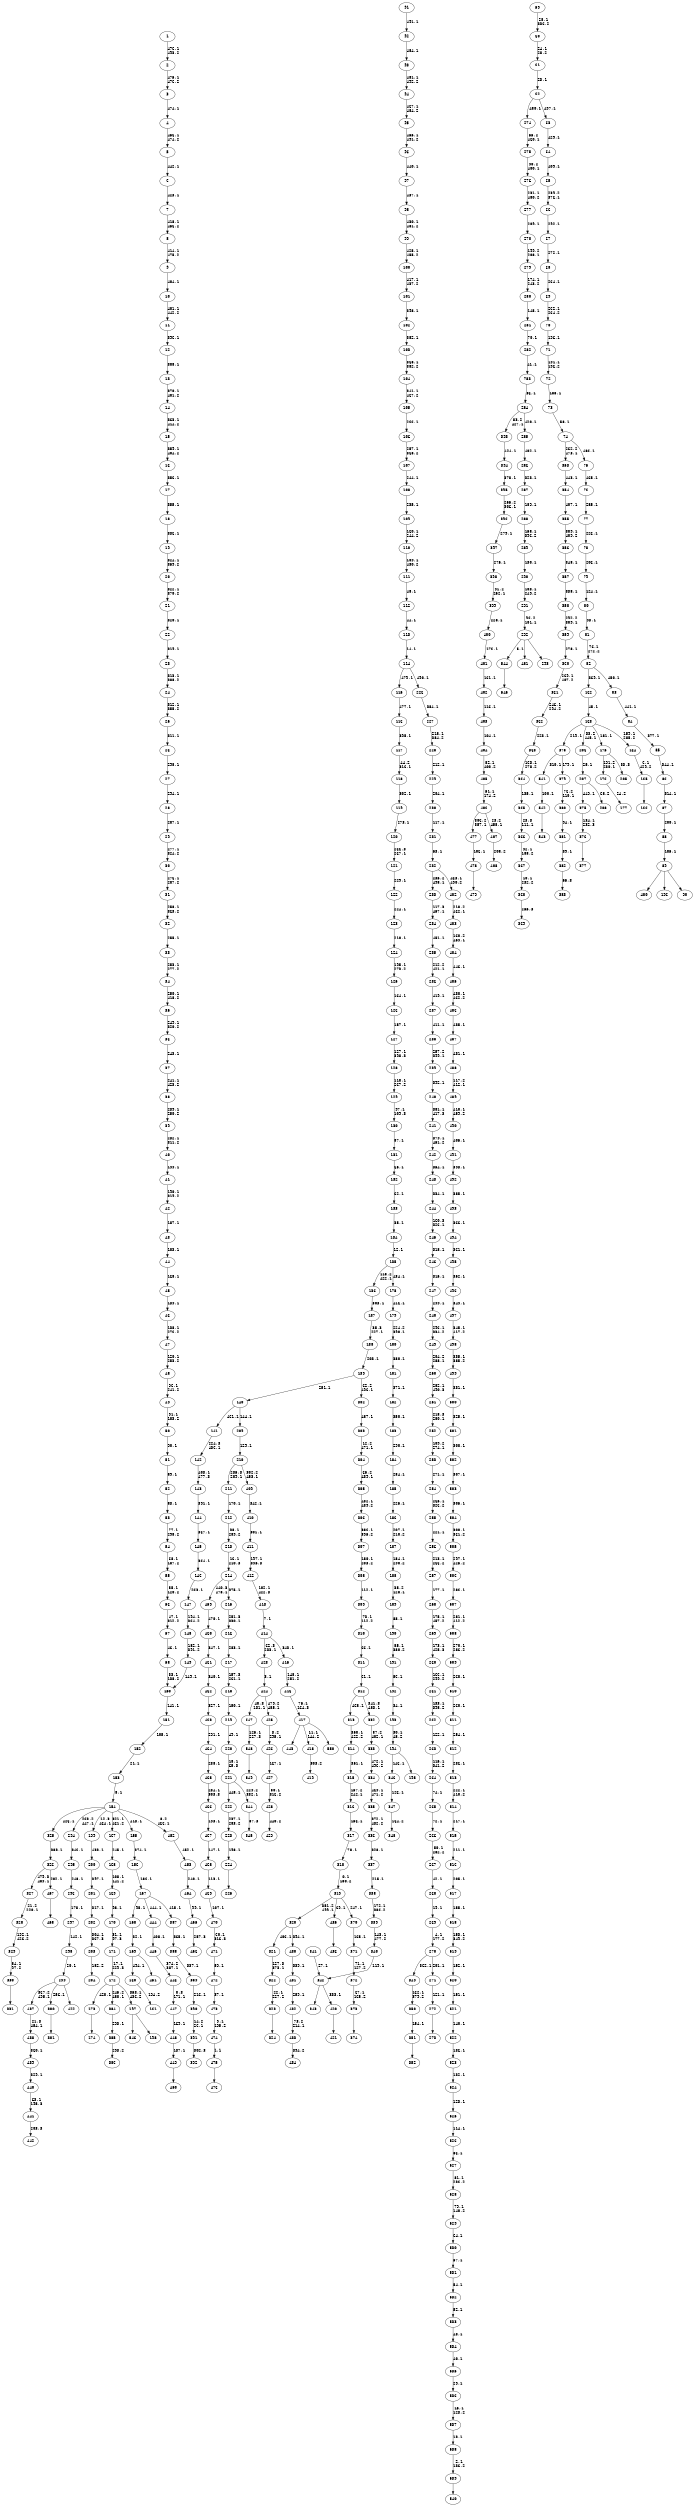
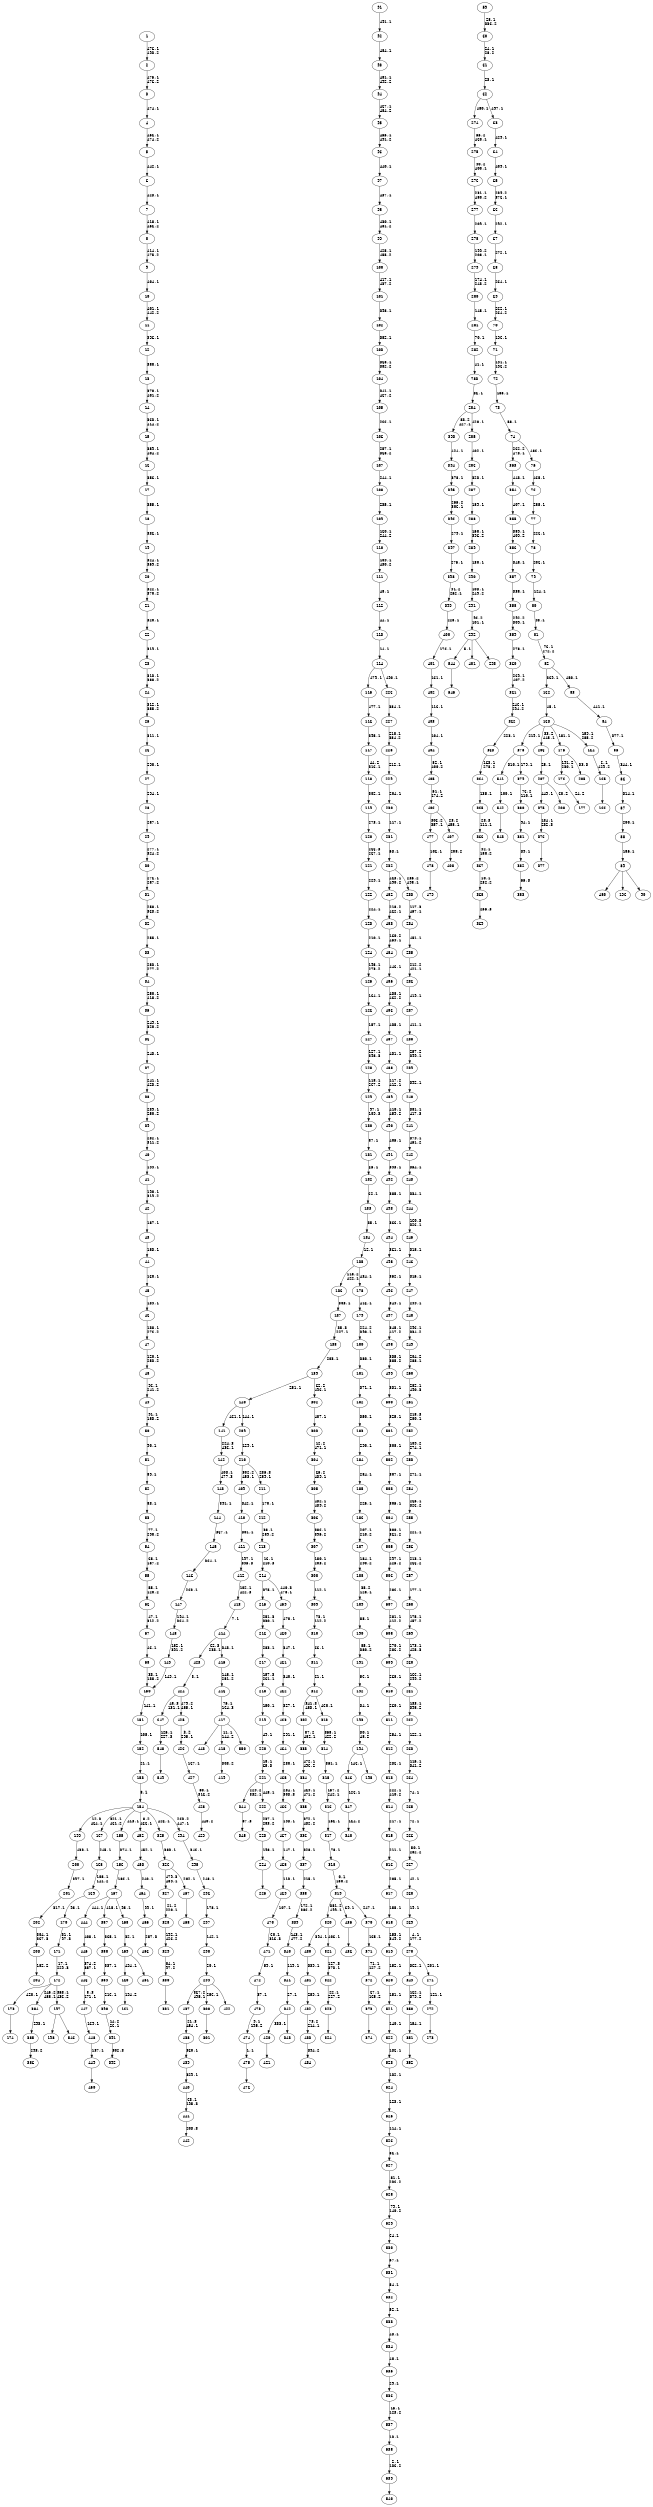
(356, 1973) -> (287, 1965)
